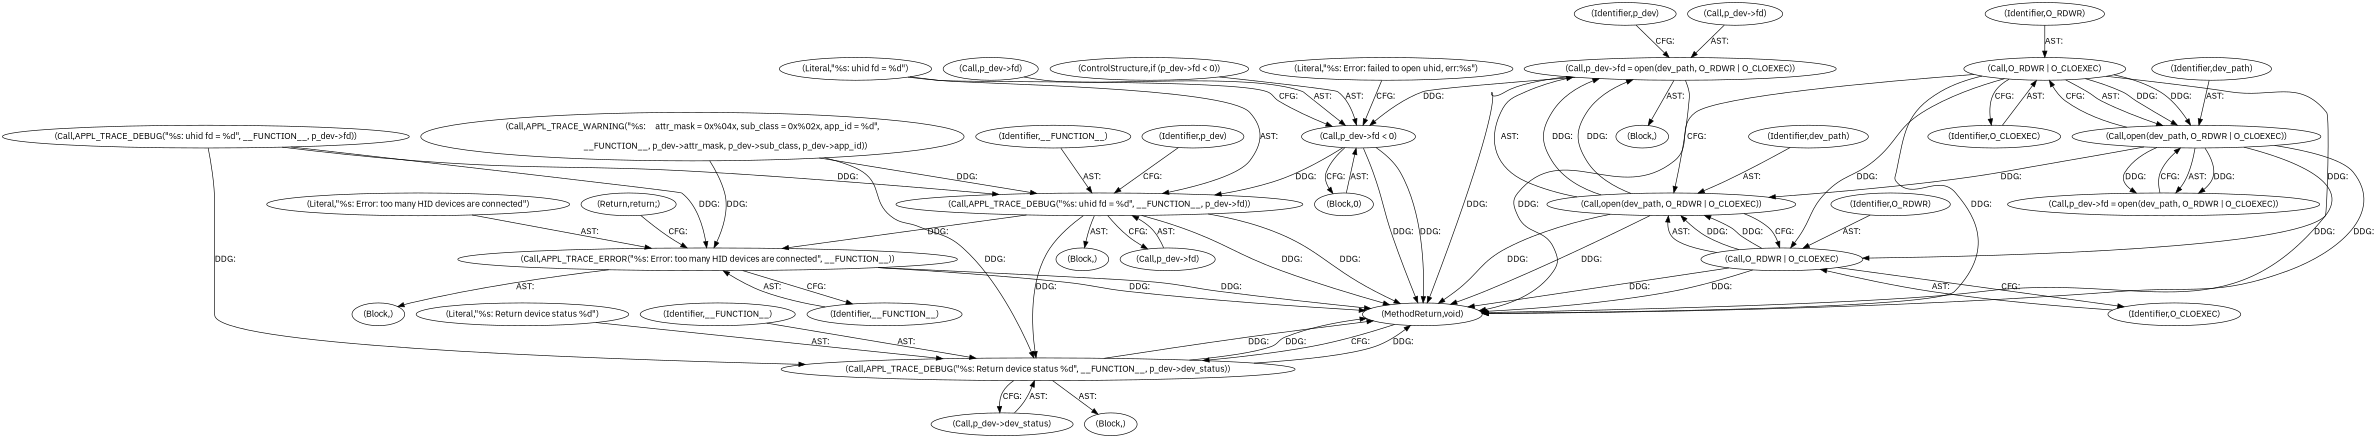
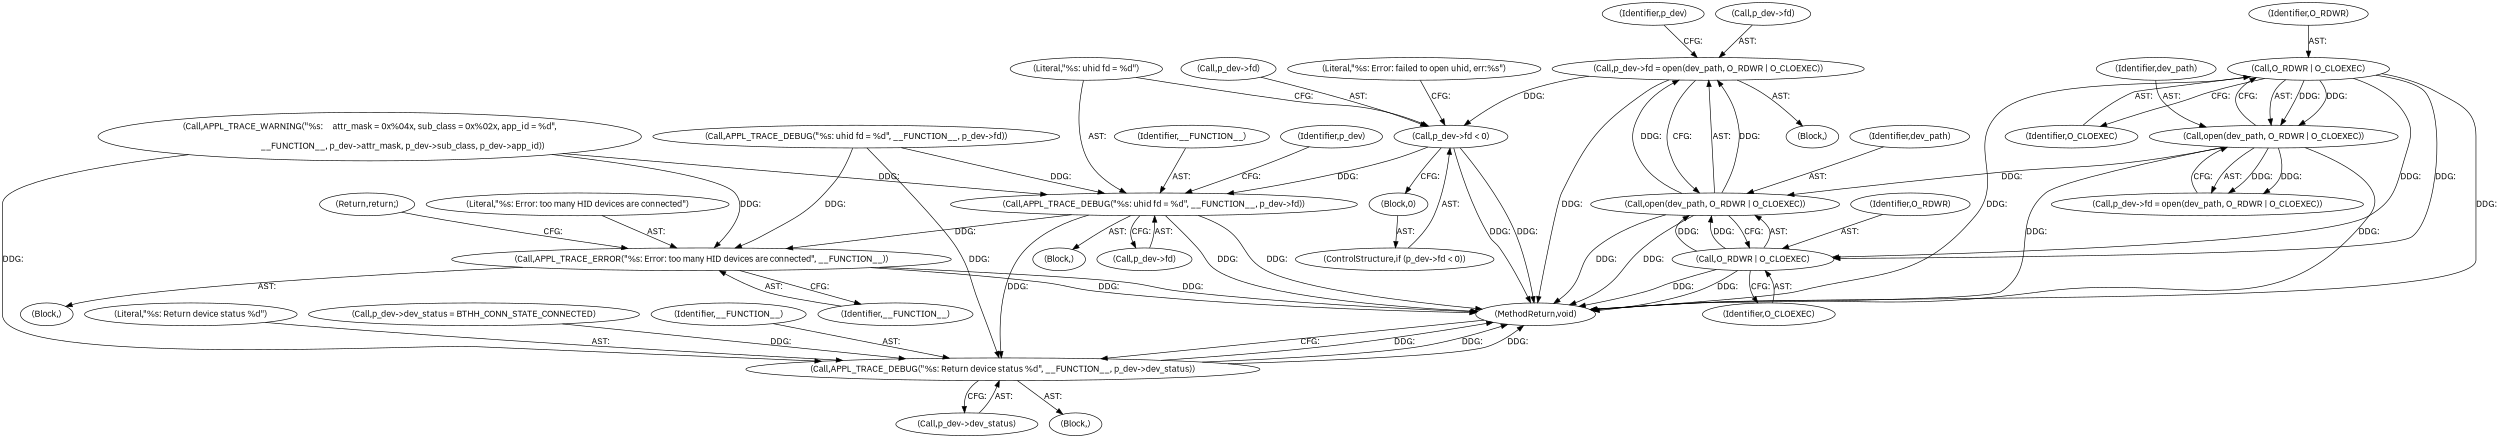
(1351, 174) -> (1397, 229)
none -> (474, 314)
